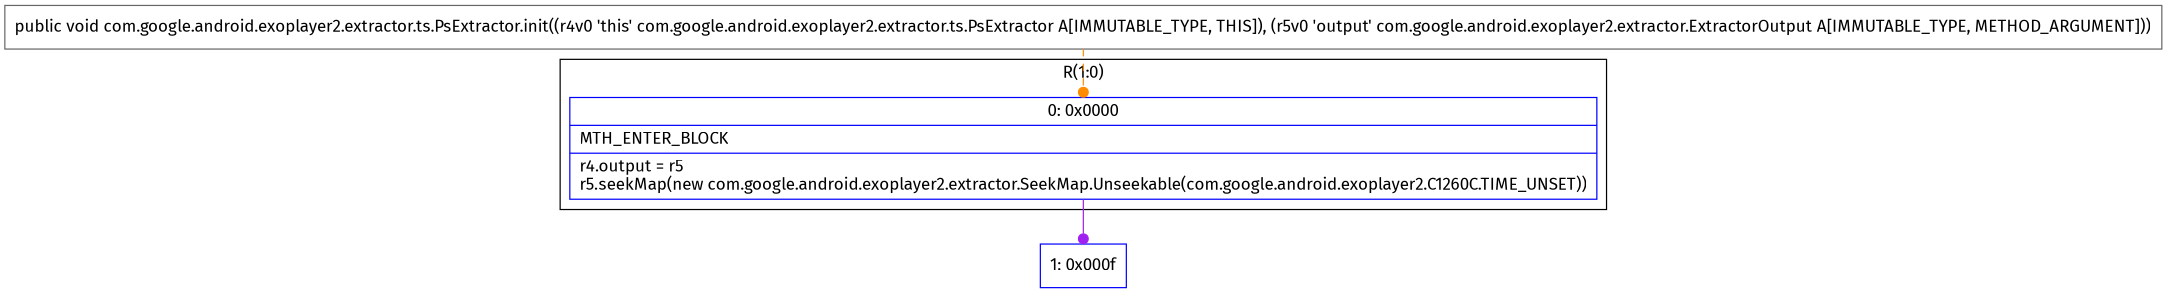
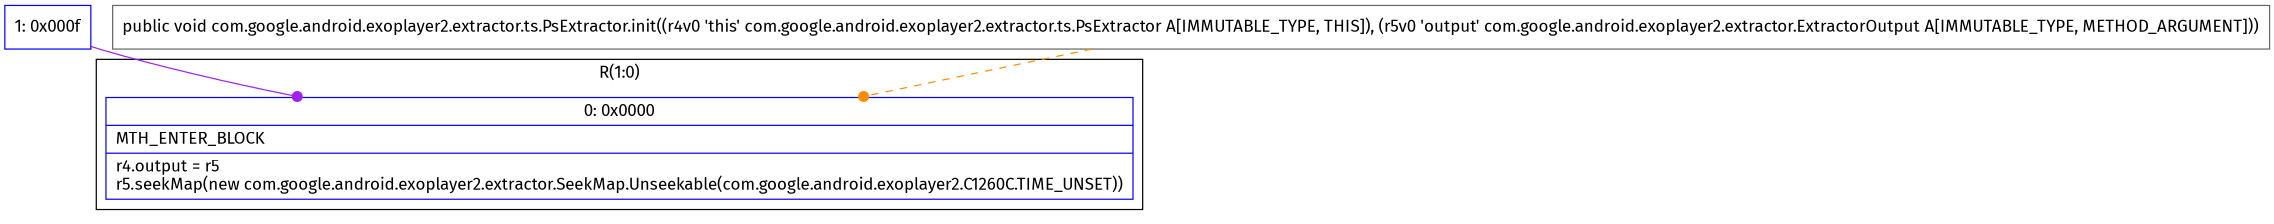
(1083, 217) -> (191, 73)
